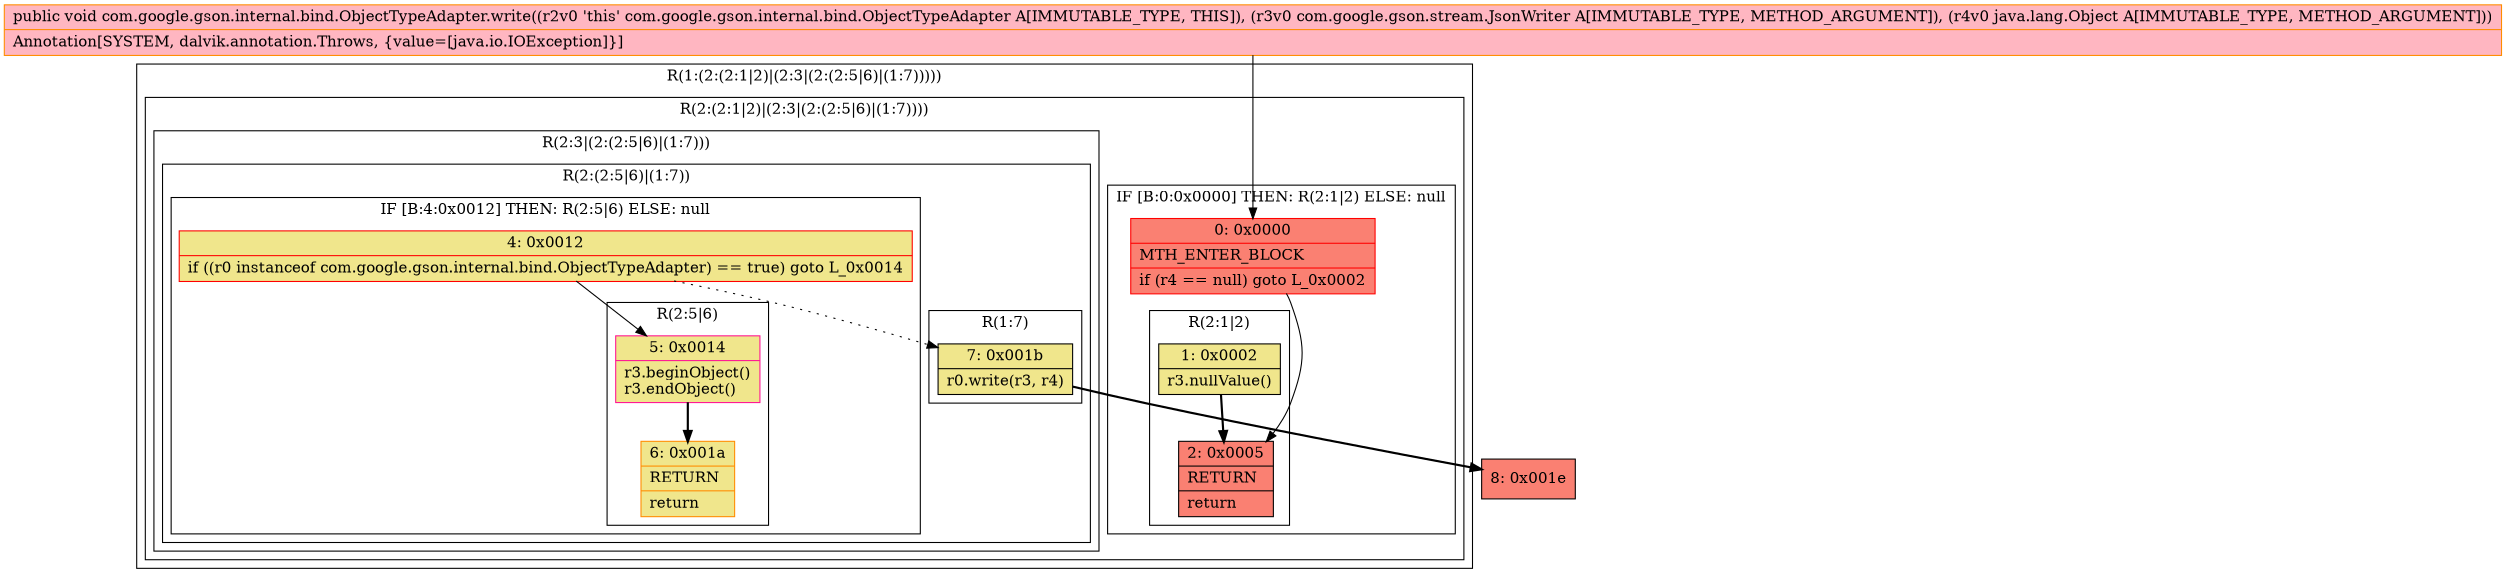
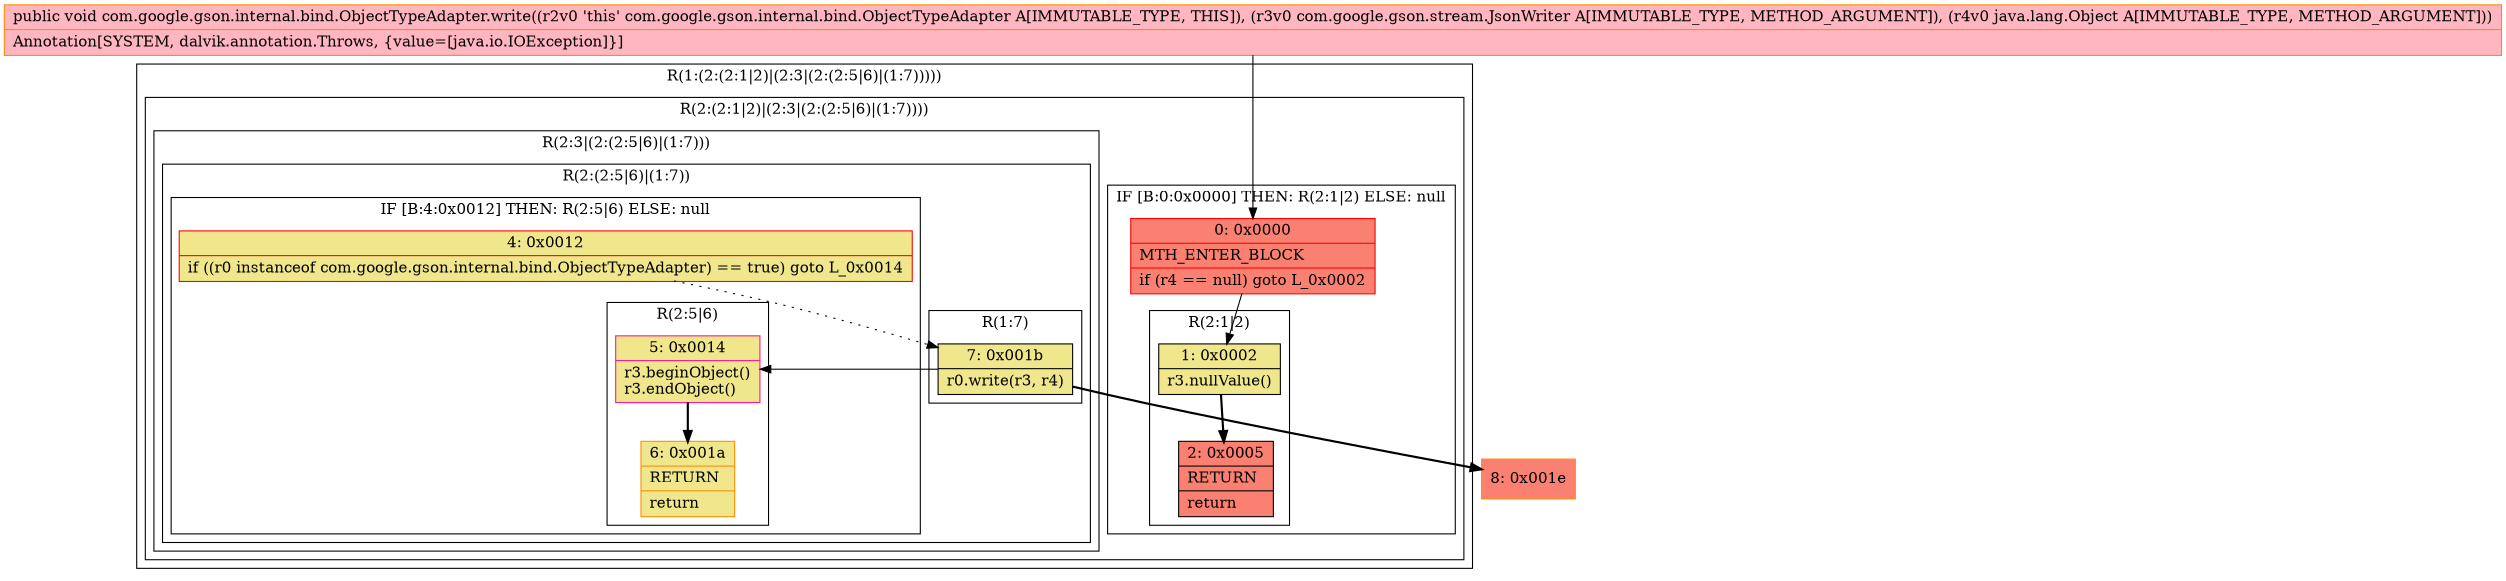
(601, 300) -> (854, 369)
(1301, 365) -> (1235, 318)
(1528, 479) -> (1528, 479)
